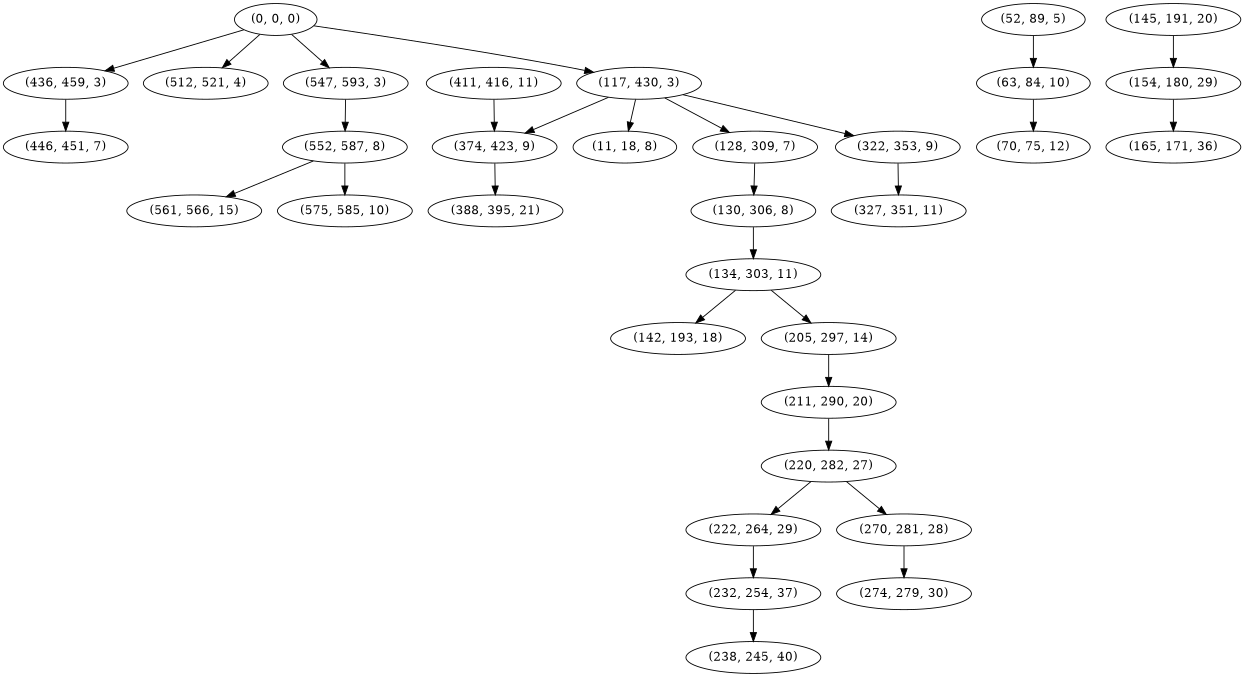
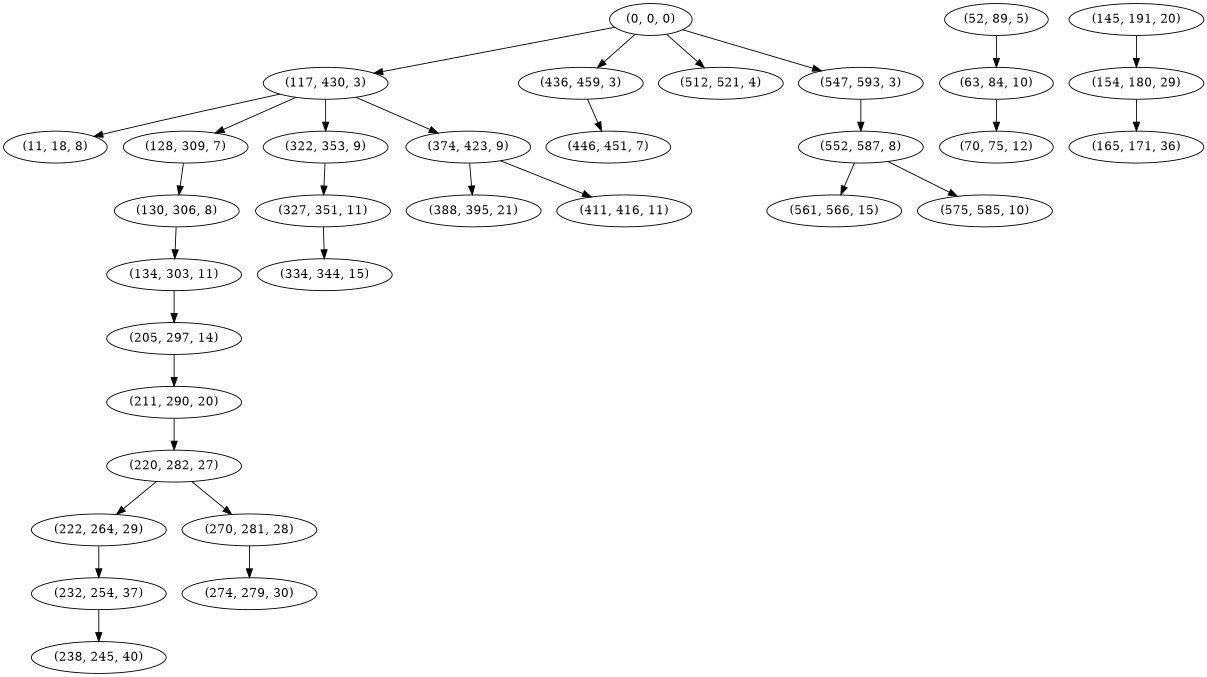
(494, 111) -> (542, 177)
none -> (325, 275)
(678, 338) -> none
